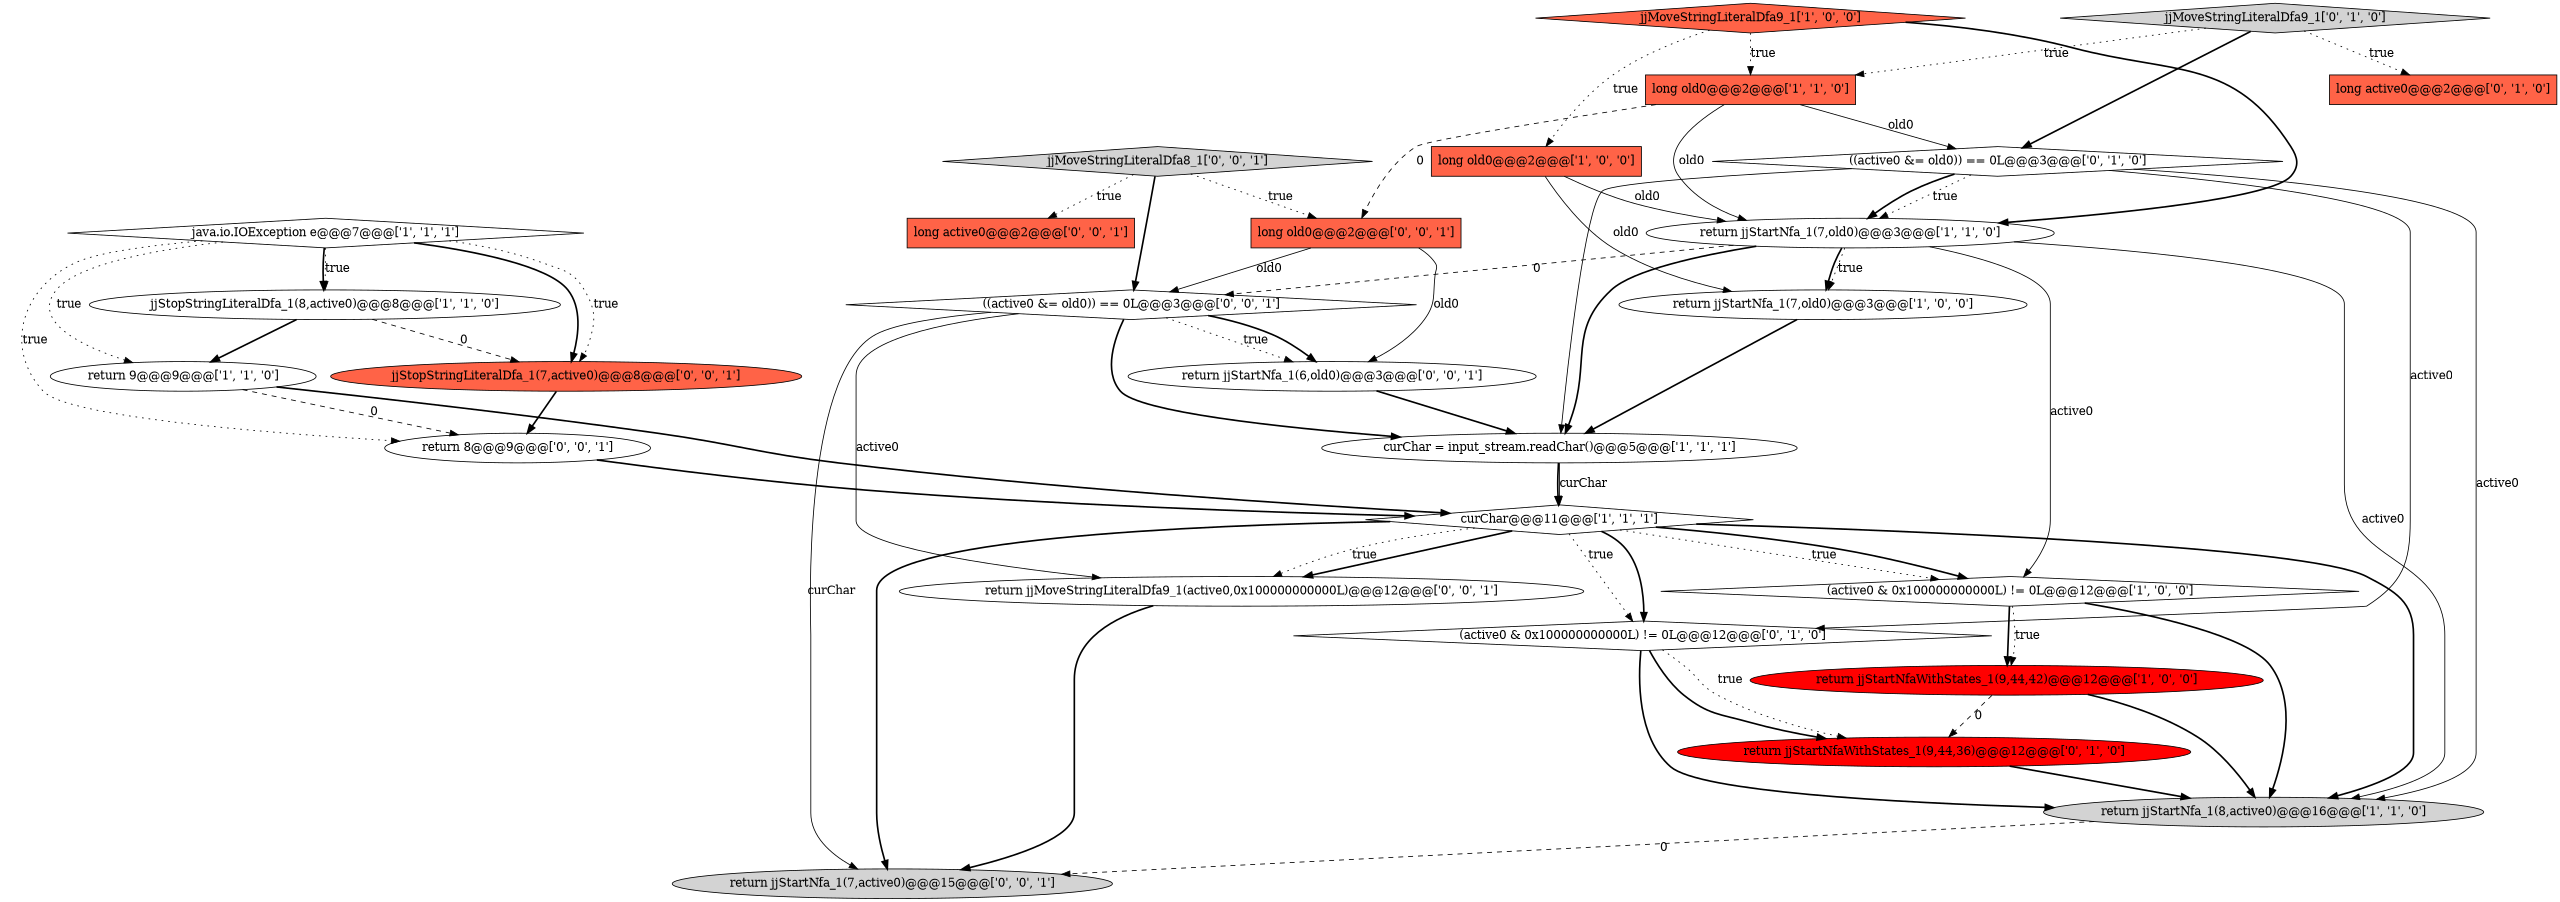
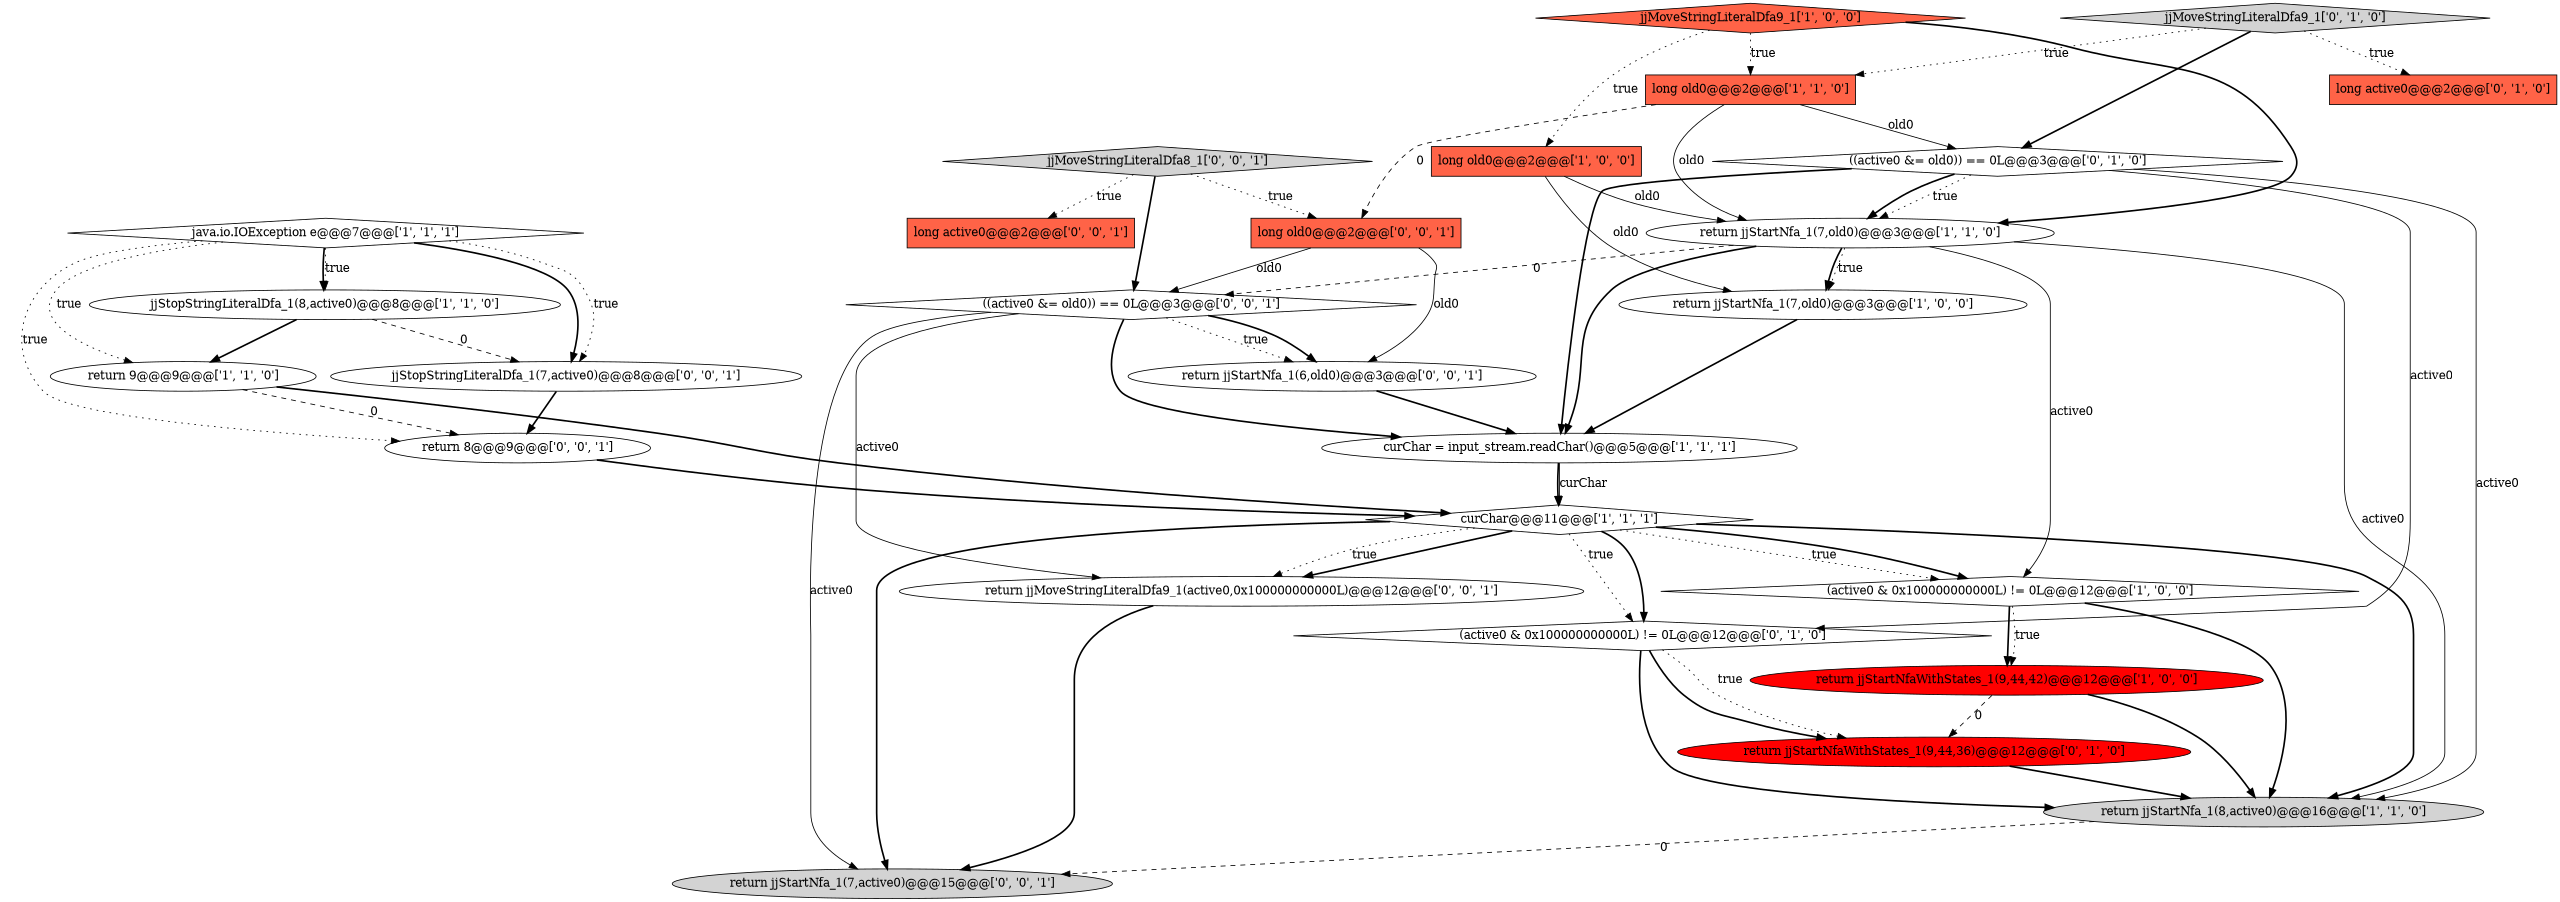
(1608, 189) -> (1608, 189)
(566, 376) -> (566, 376)
(831, 591) -> (831, 591)
